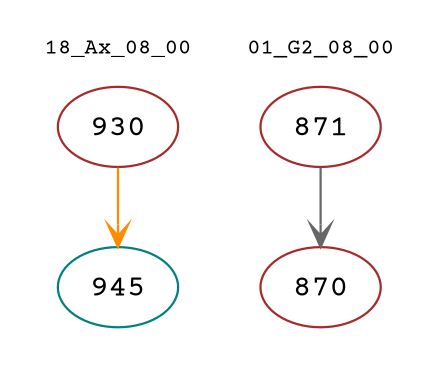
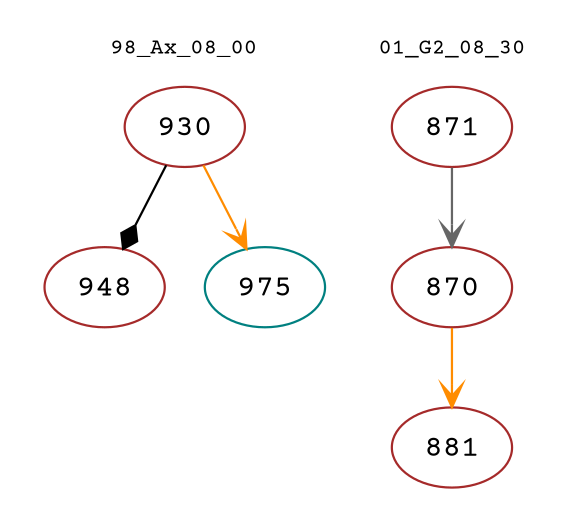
(119, 48) -> (185, 48)
(322, 48) -> (453, 48)
none -> (105, 287)
(118, 287) -> (265, 287)
none -> (452, 448)
